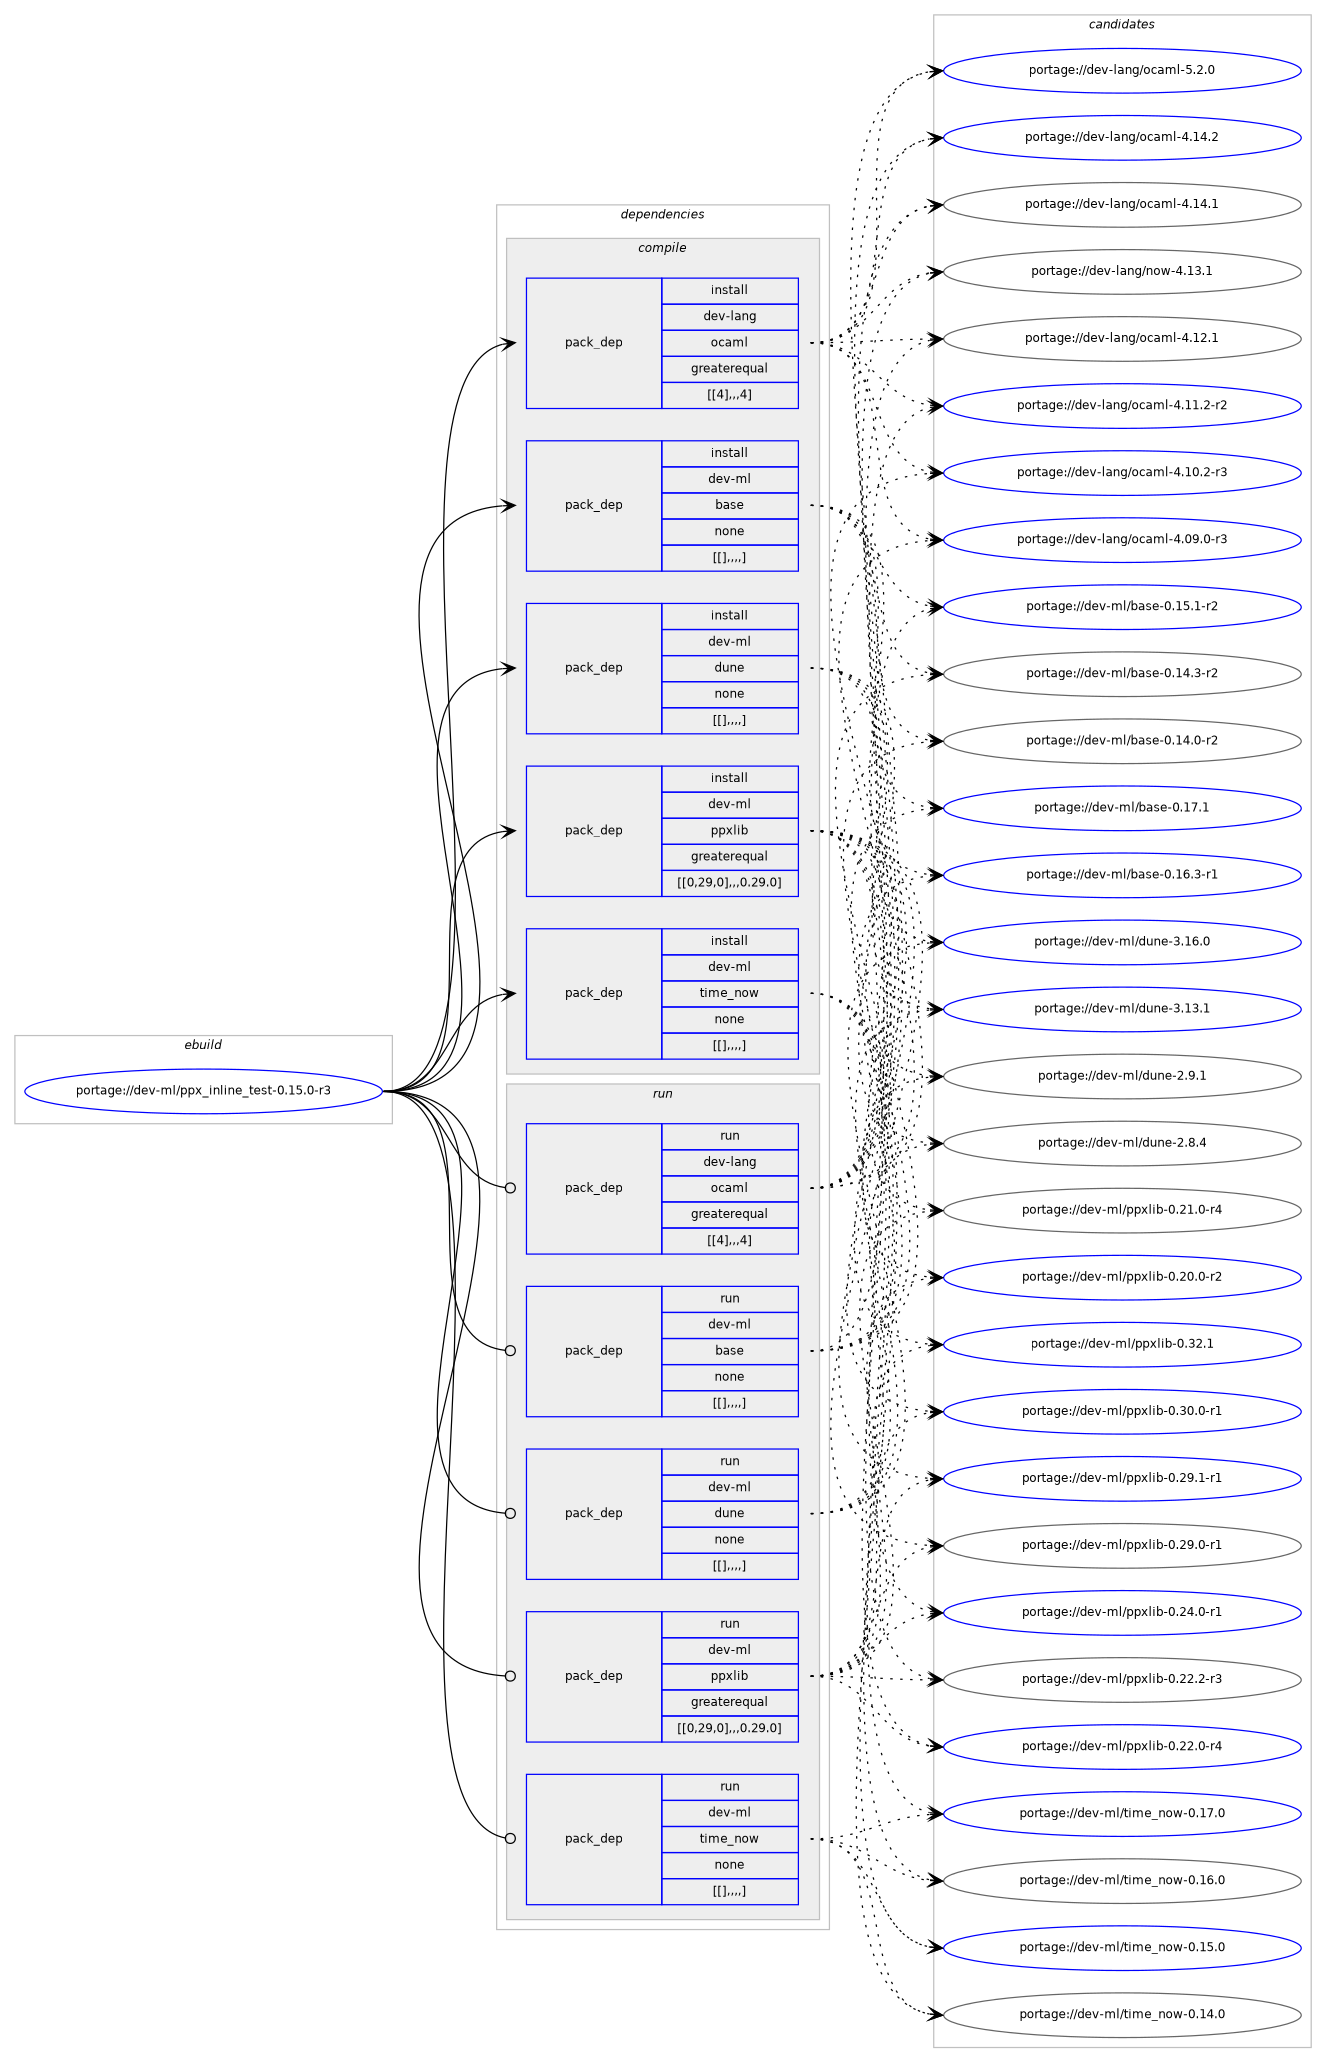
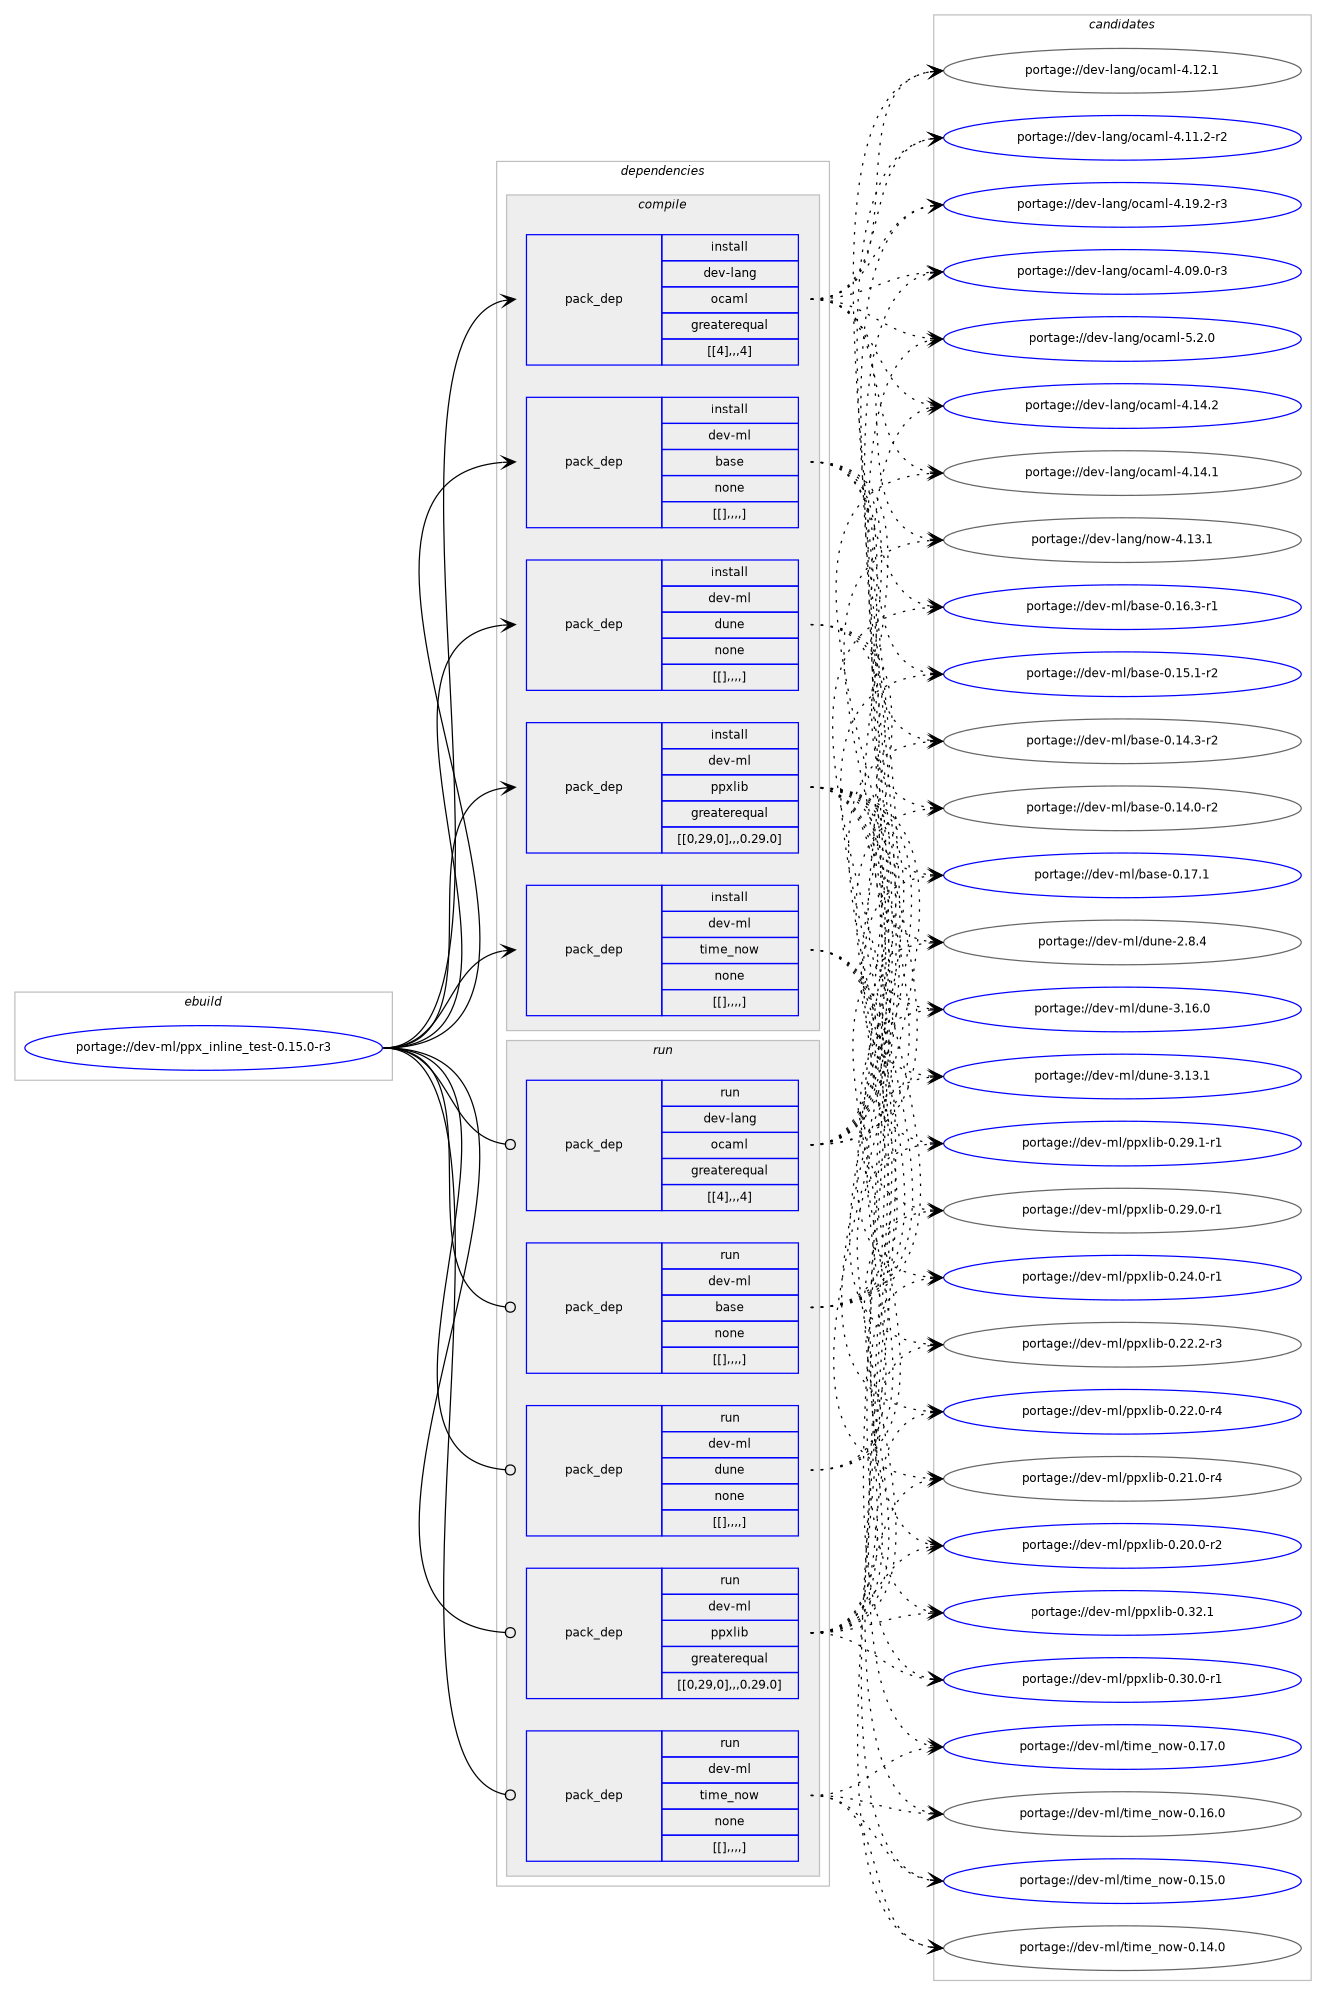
(1122, 473) -> (1122, 205)
(1122, 1077) -> none
